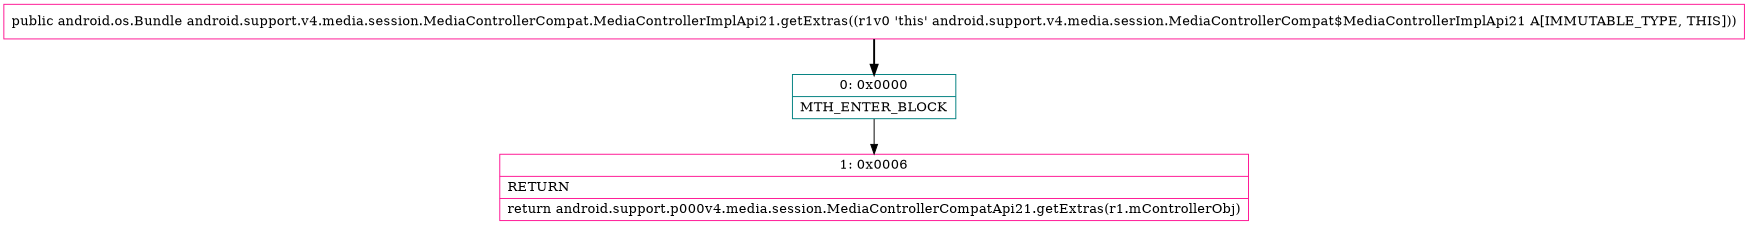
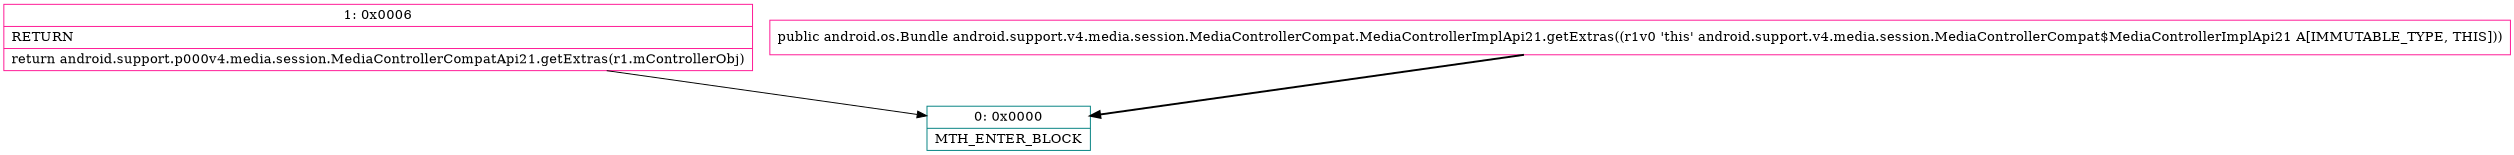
(874, 132) -> (762, 93)
